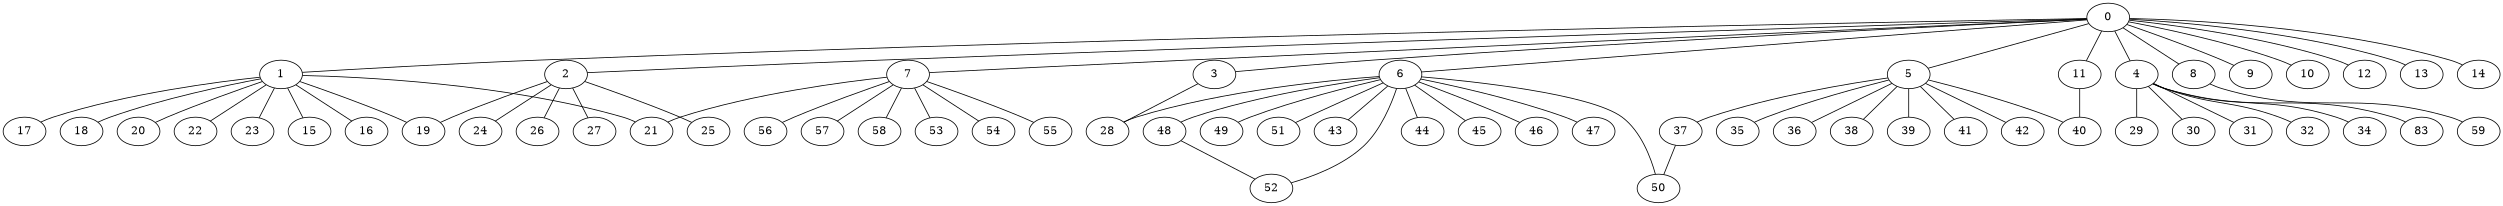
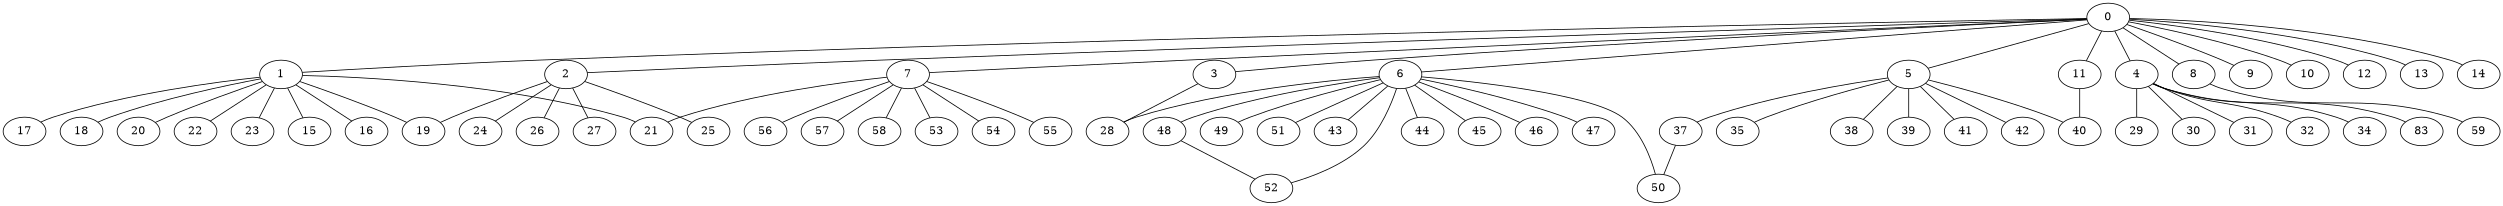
(1795, 131) -> none
